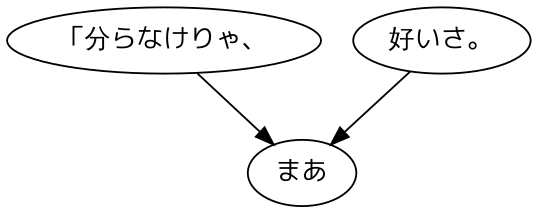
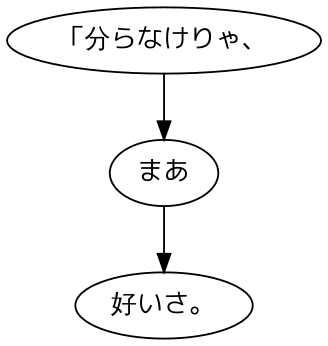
(377, 102) -> (164, 230)
